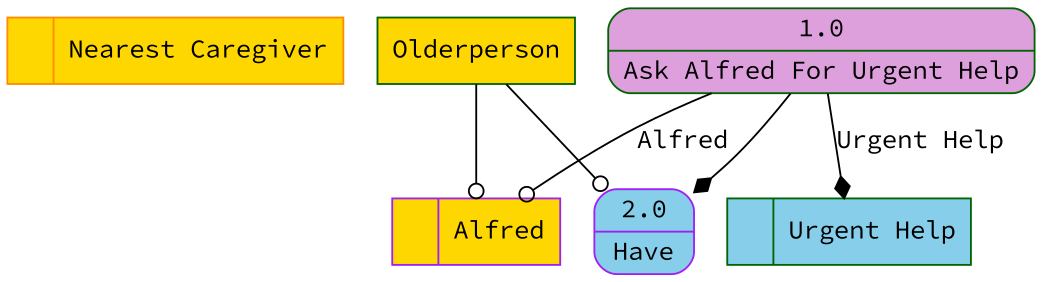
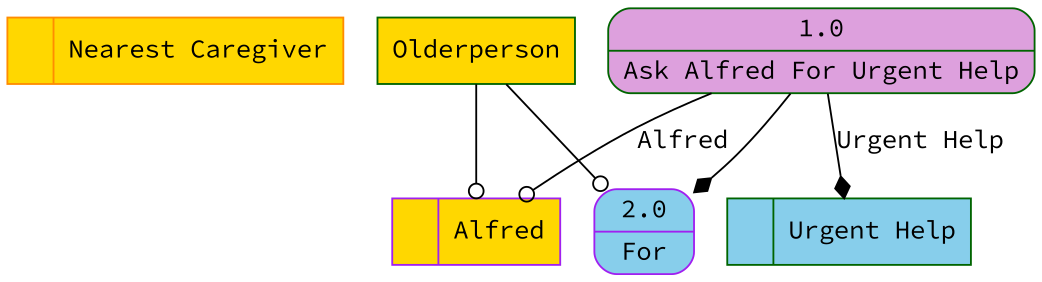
(644, 252) -> (644, 252)
